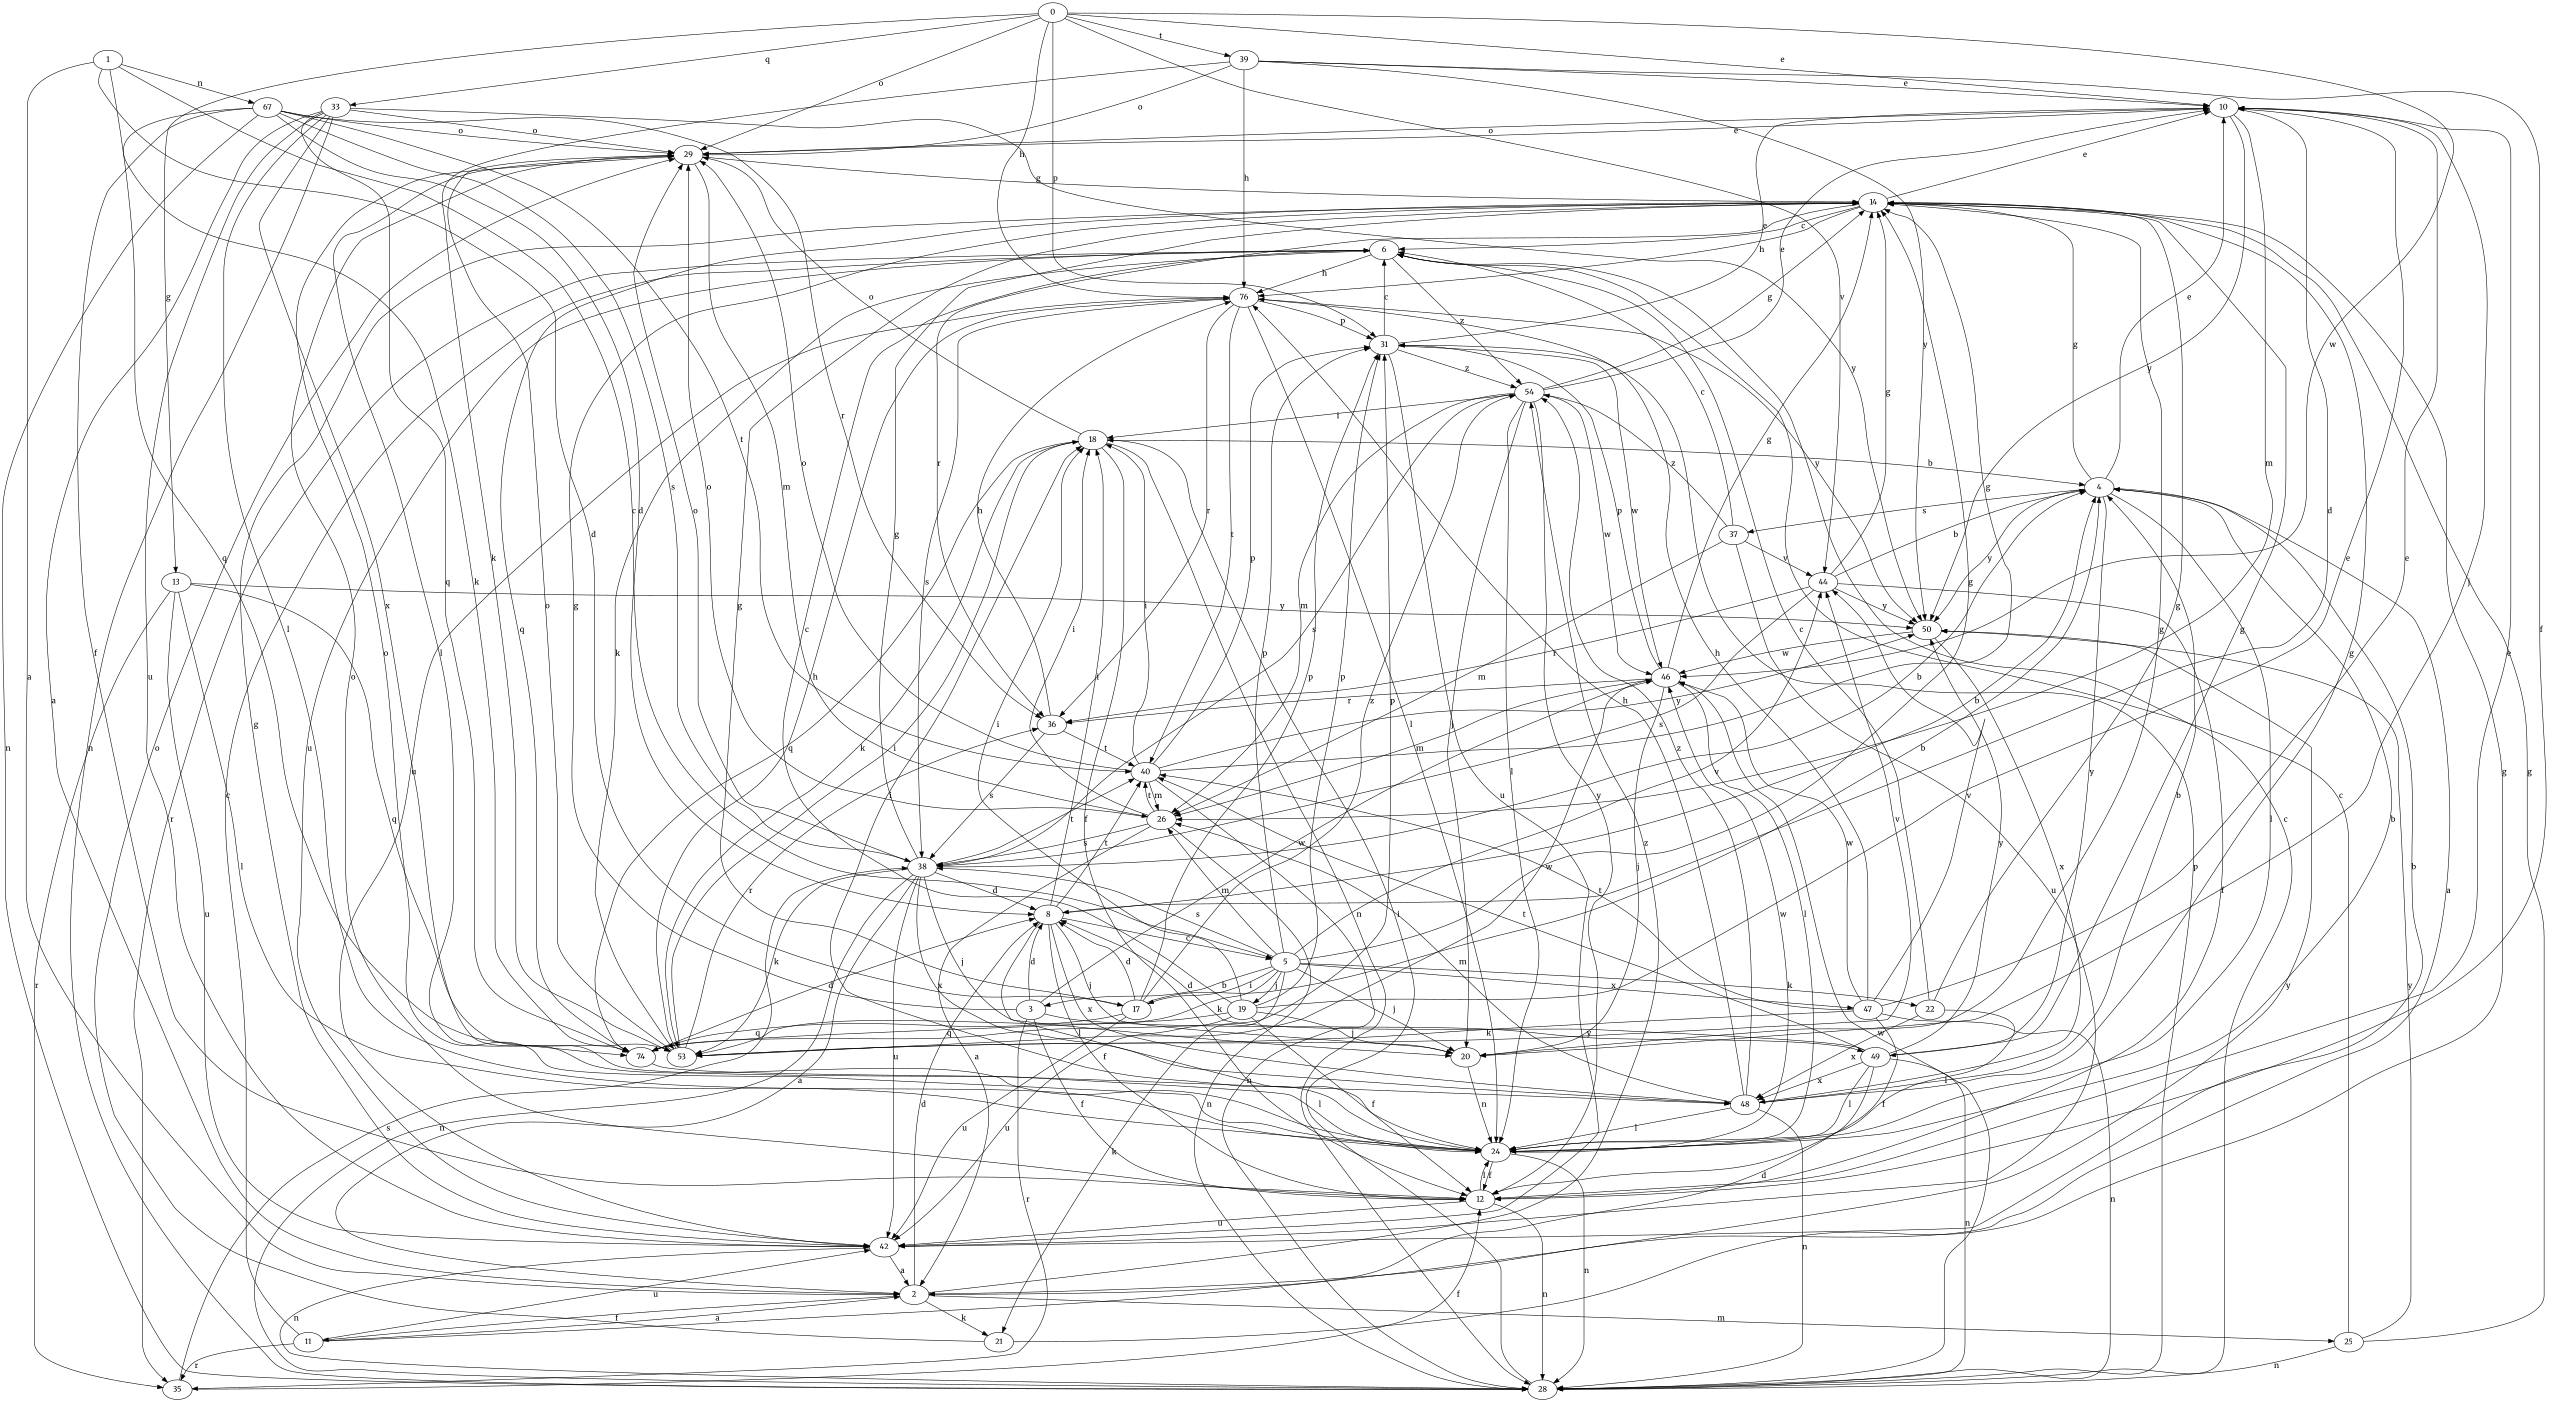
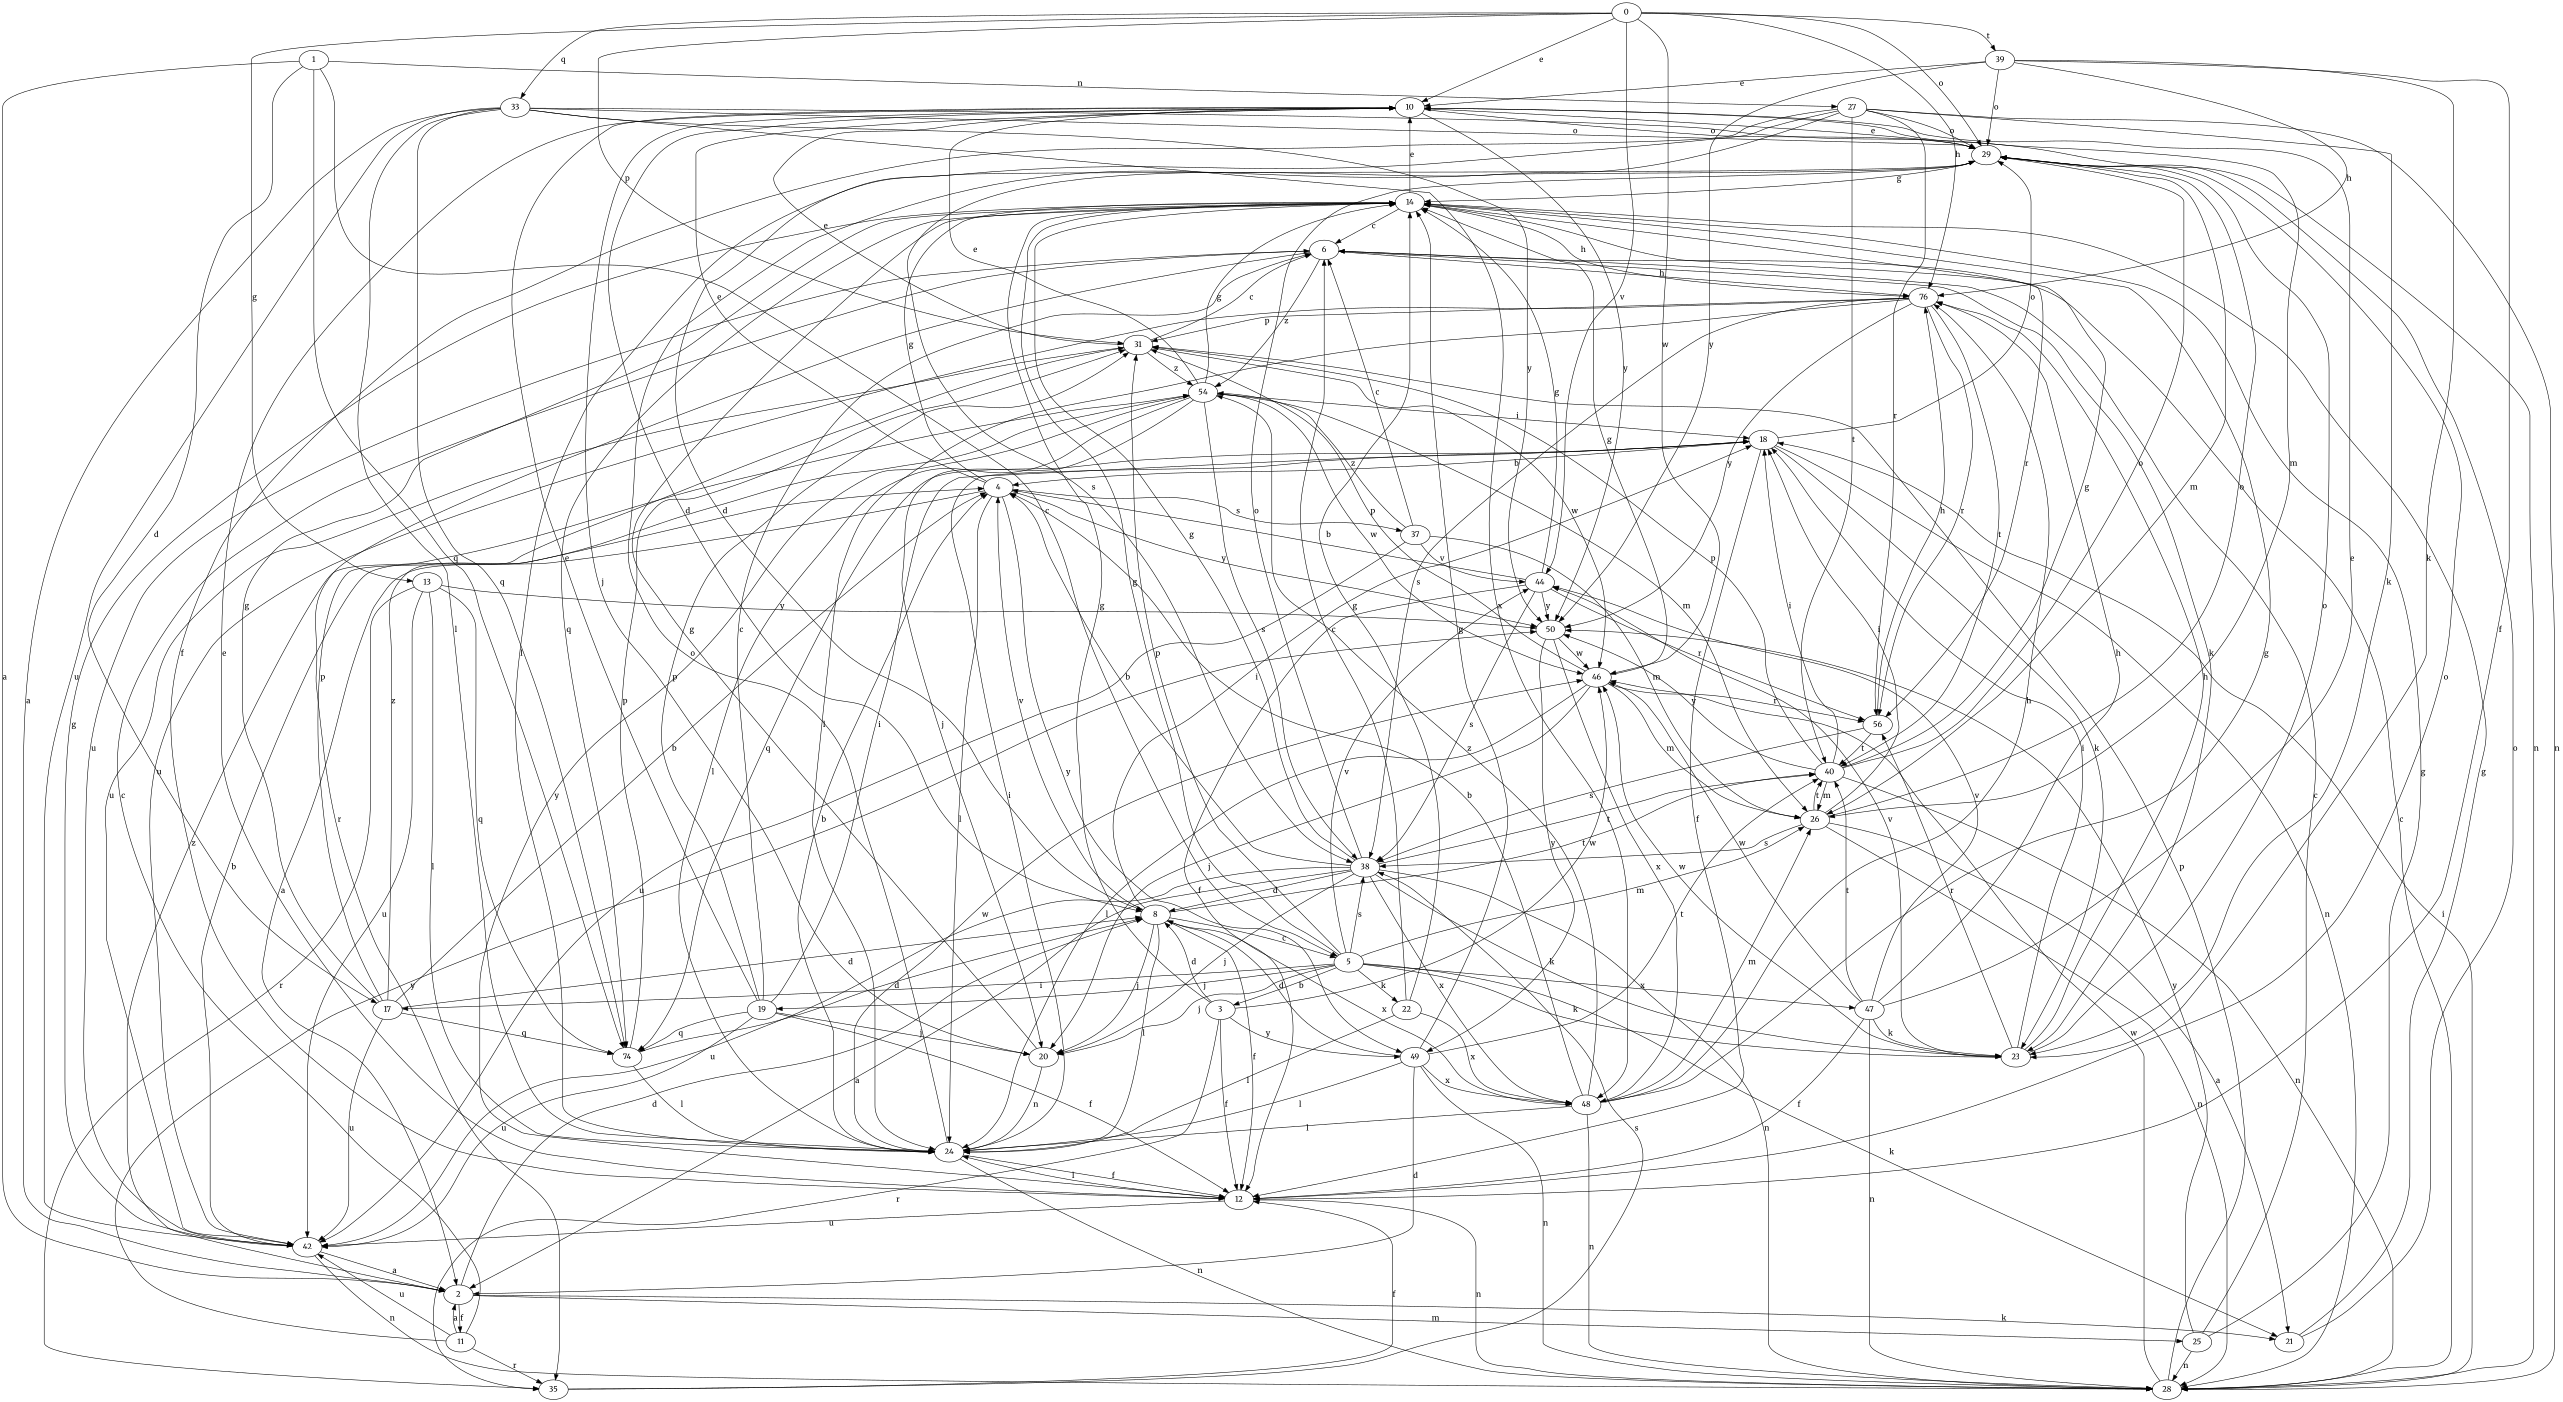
(267, 108) -> (1852, 108)
(1977, 701) -> (1022, 701)
(1052, 725) -> (1878, 725)
(1995, 864) -> (1557, 866)
(939, 980) -> (2149, 993)
(682, 1057) -> (2016, 1057)
